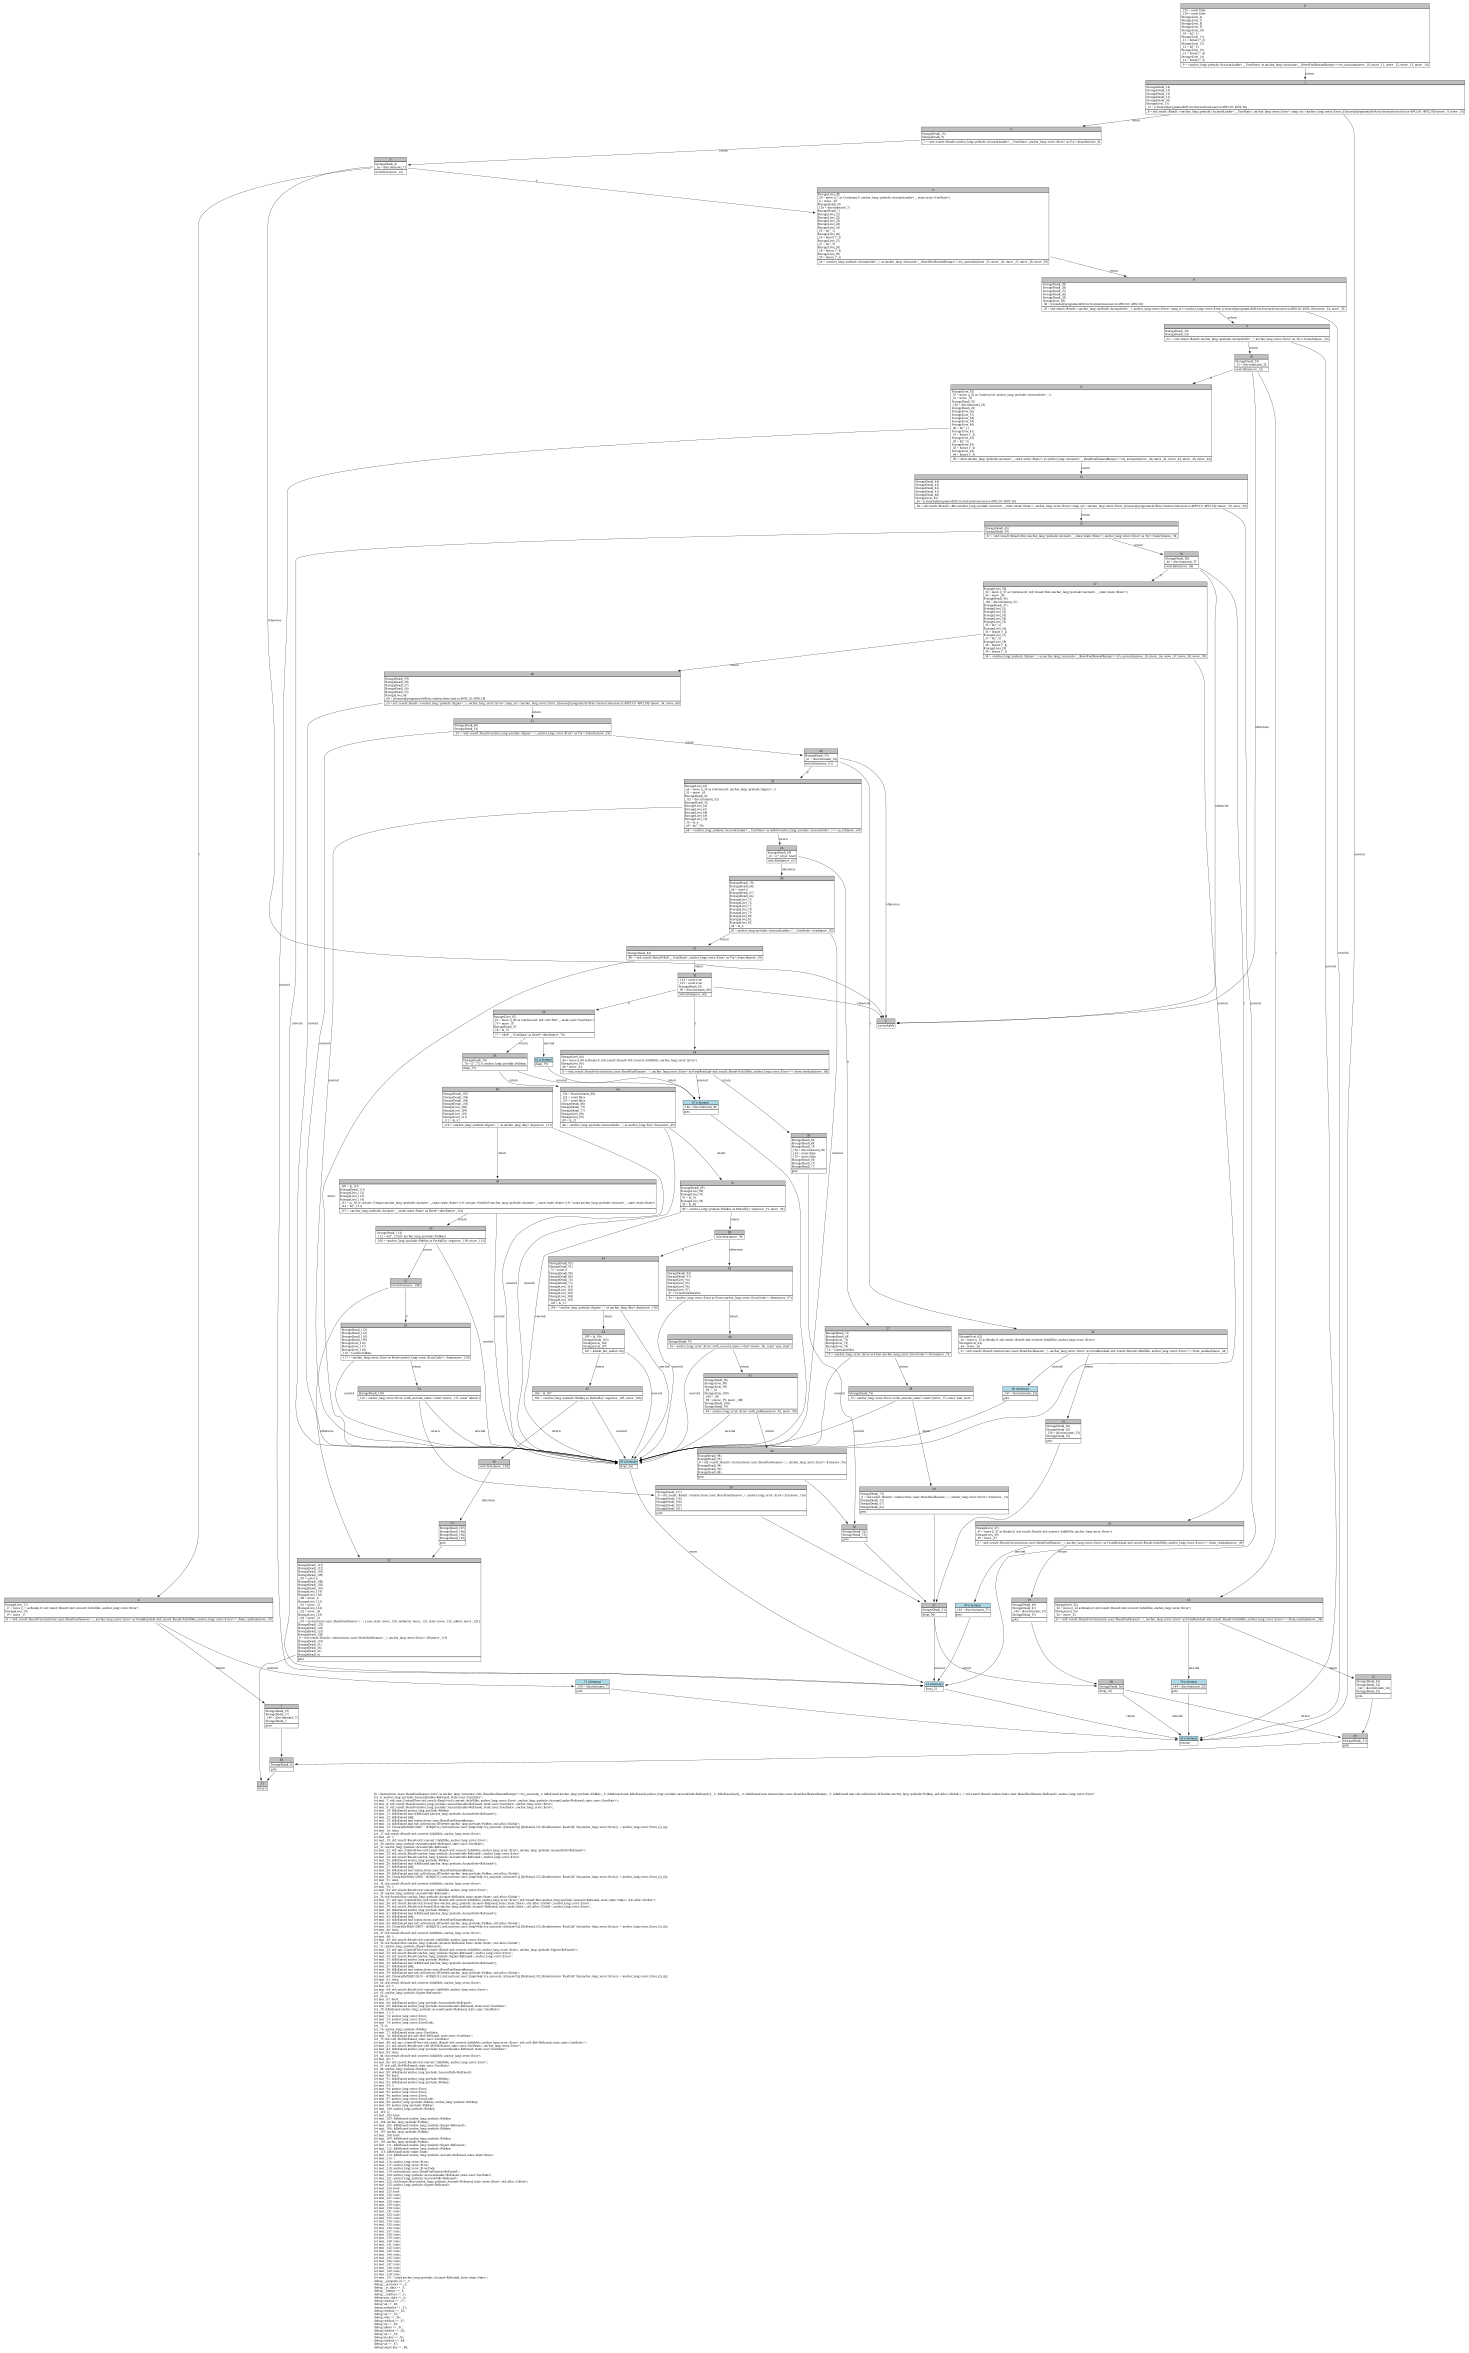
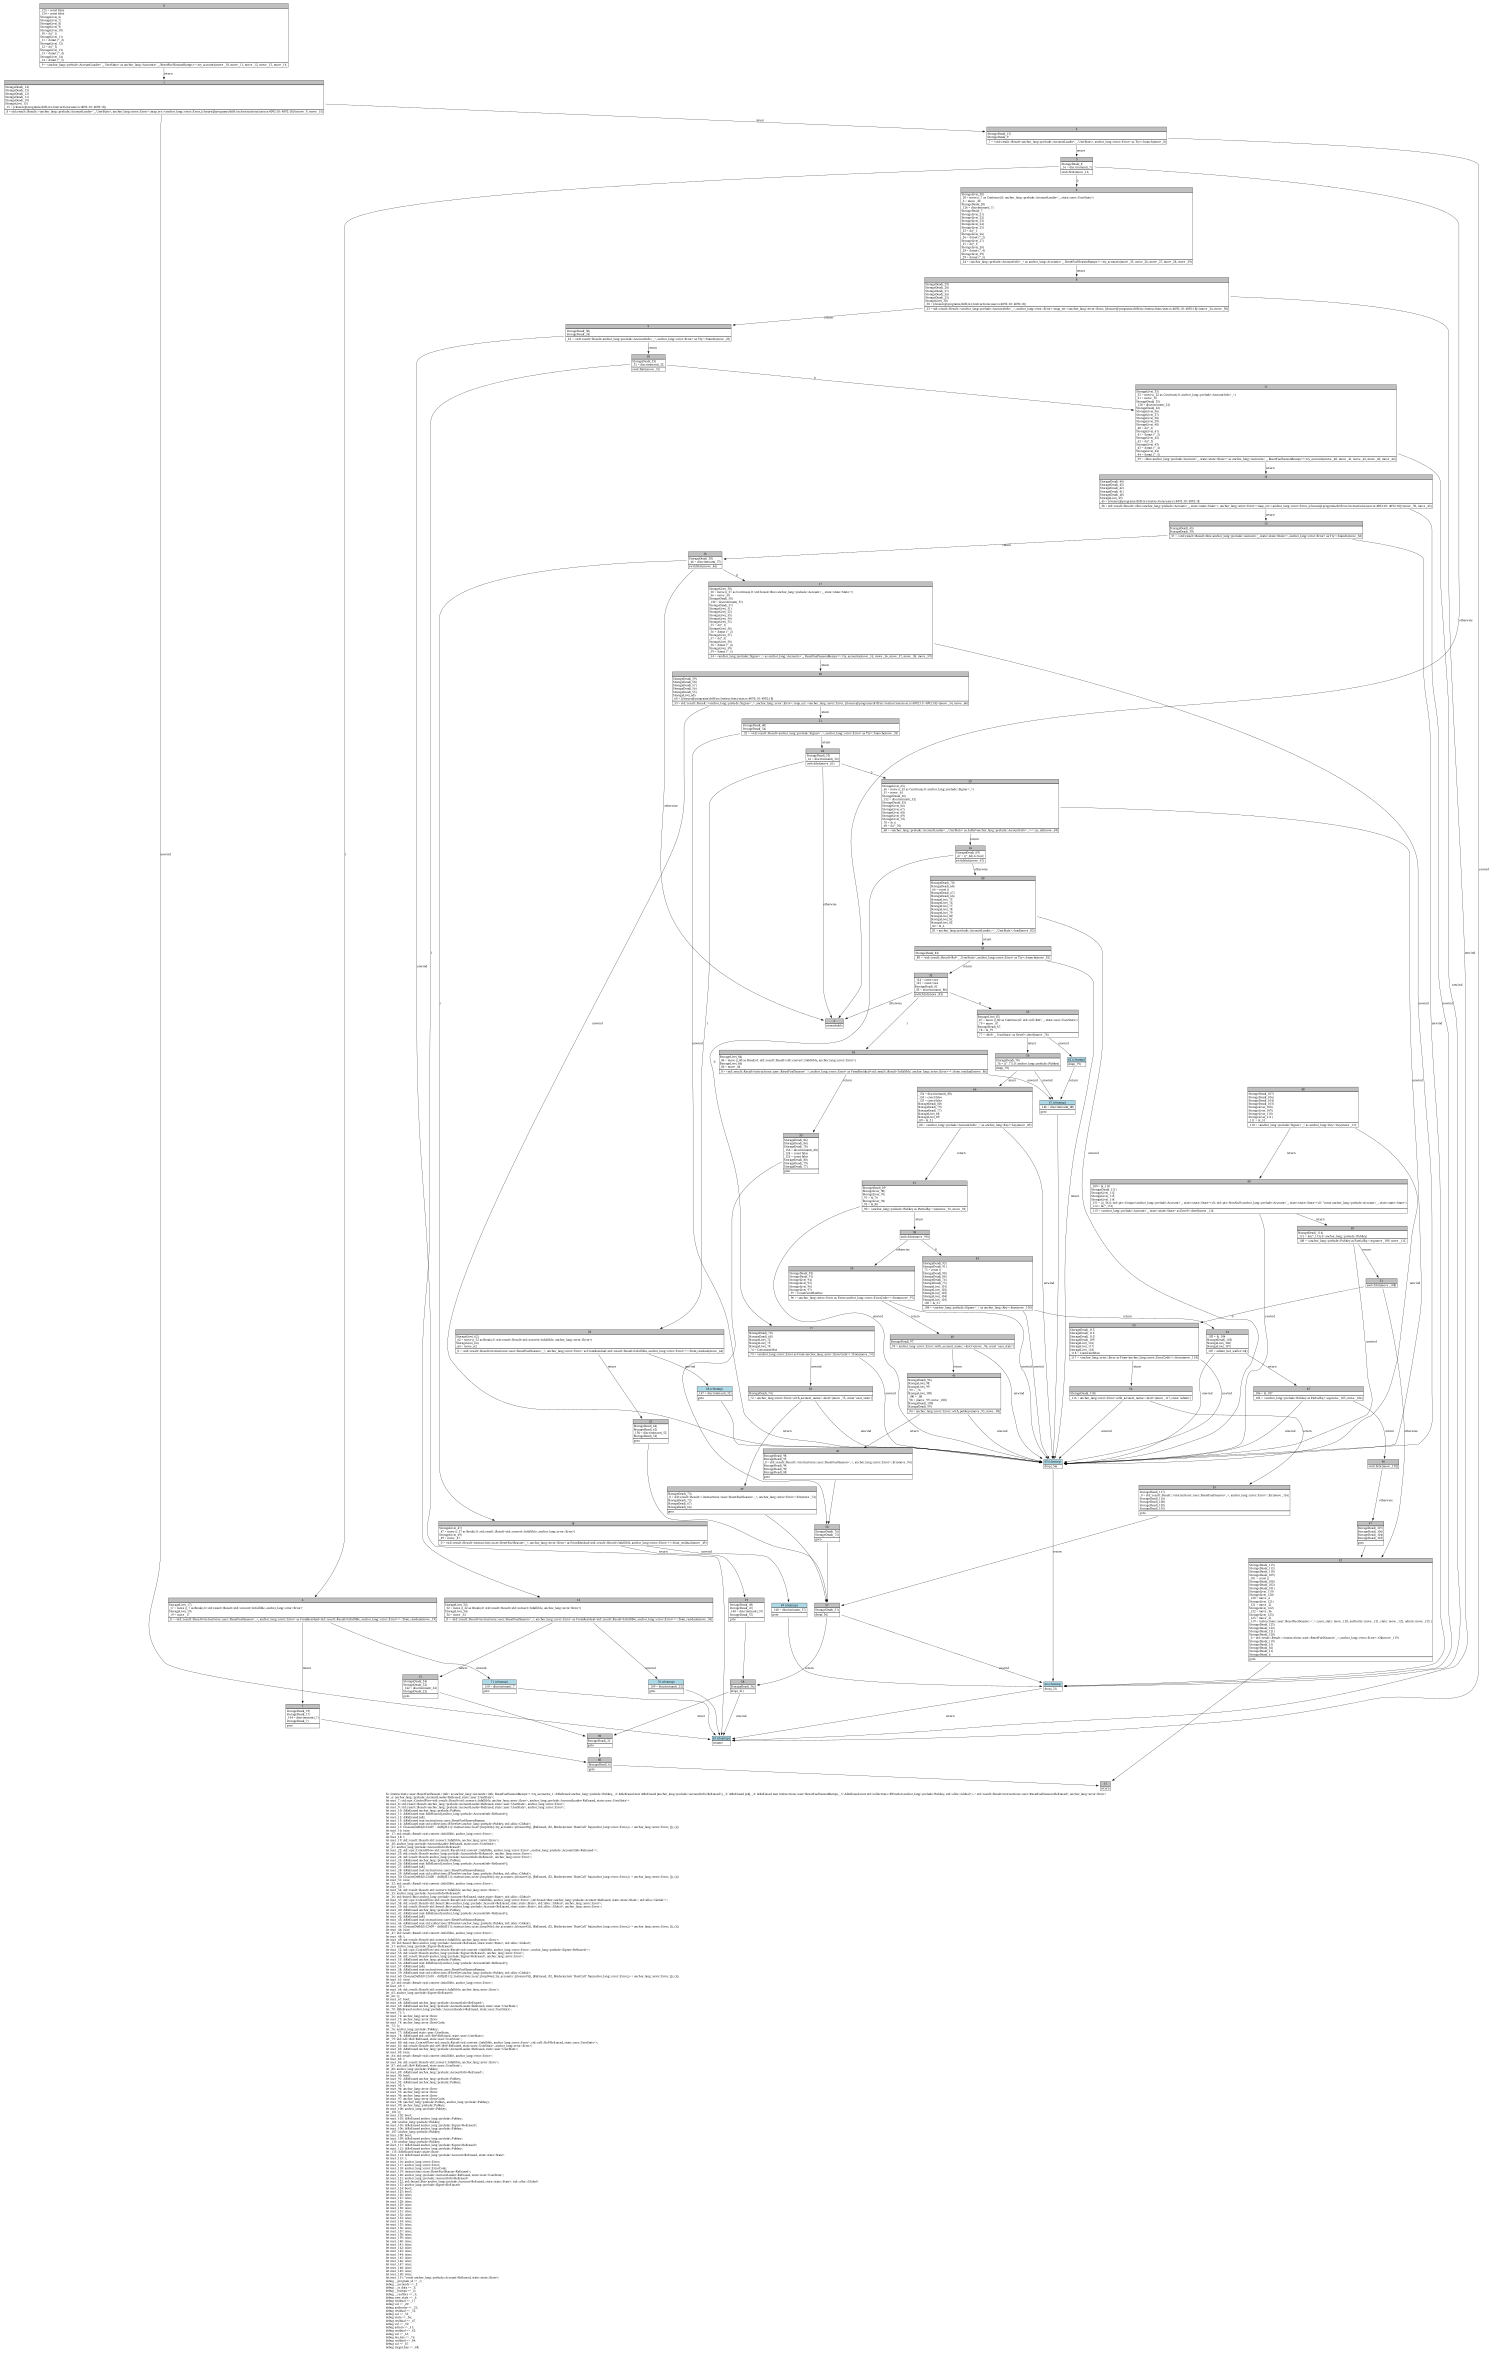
(1255, 853) -> none
none -> (1479, 1143)
(904, 1367) -> (816, 1367)
